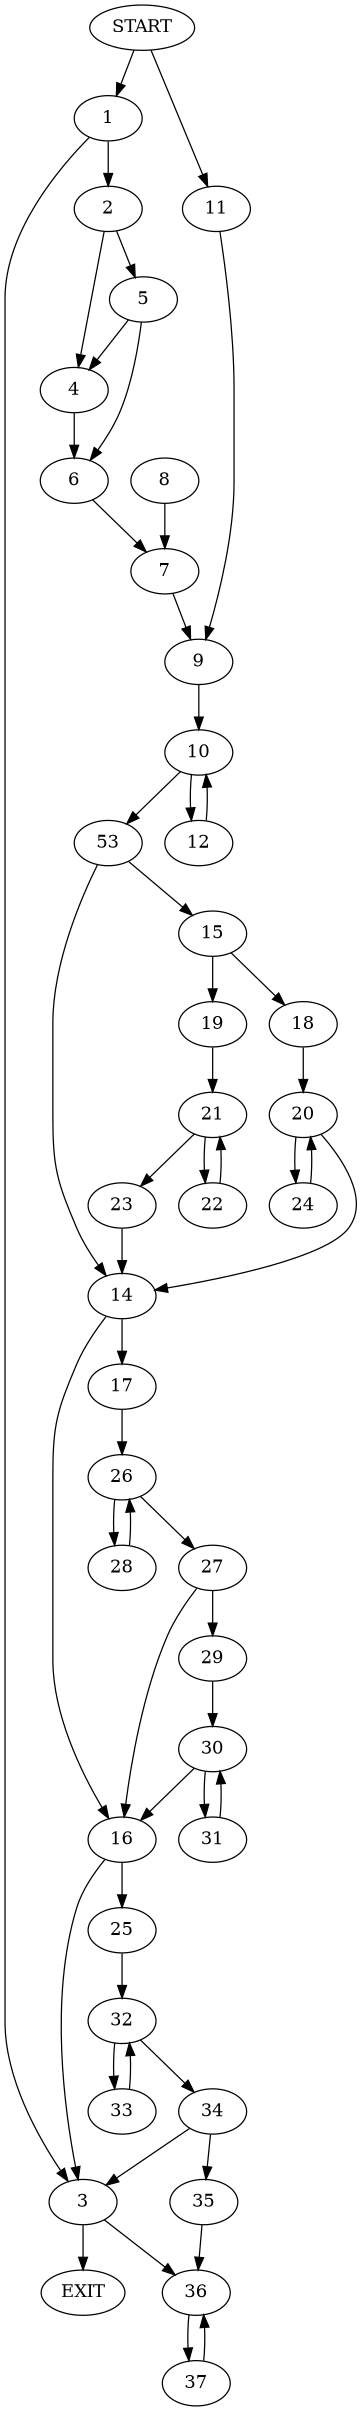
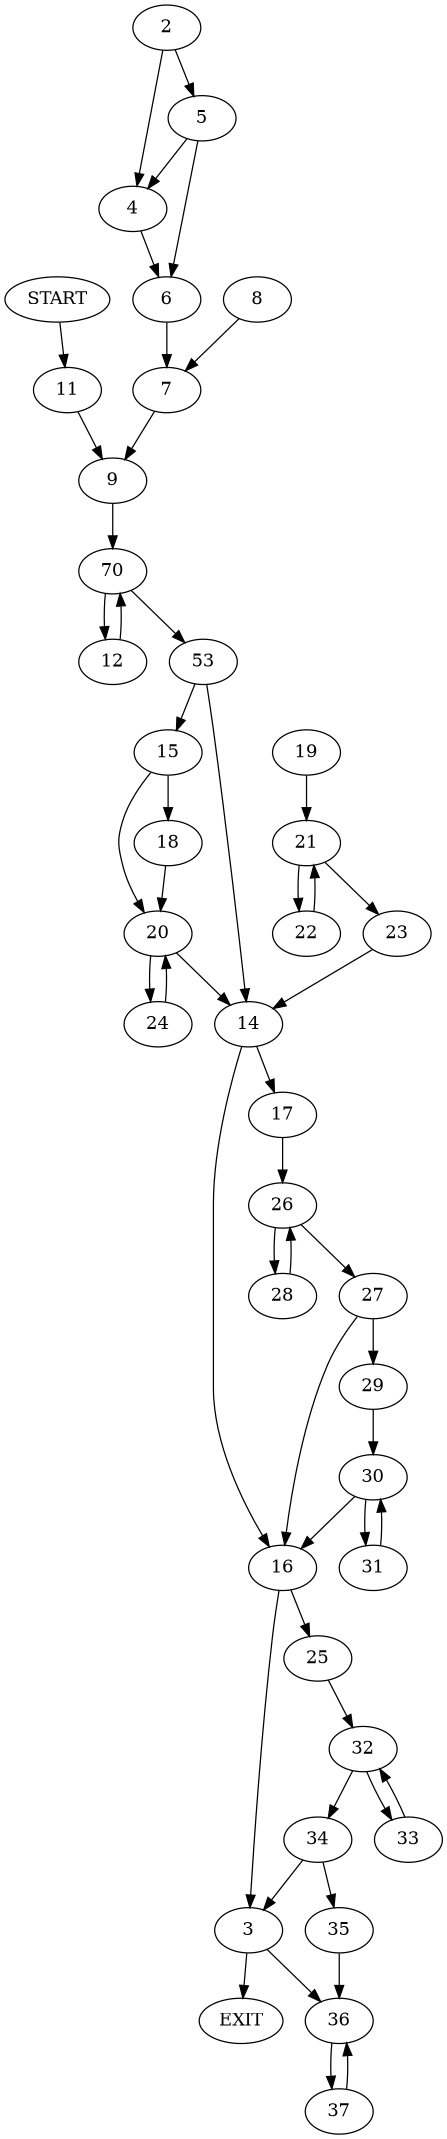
(108, 118) -> none
(199, 752) -> (113, 571)
(213, 973) -> (119, 835)
